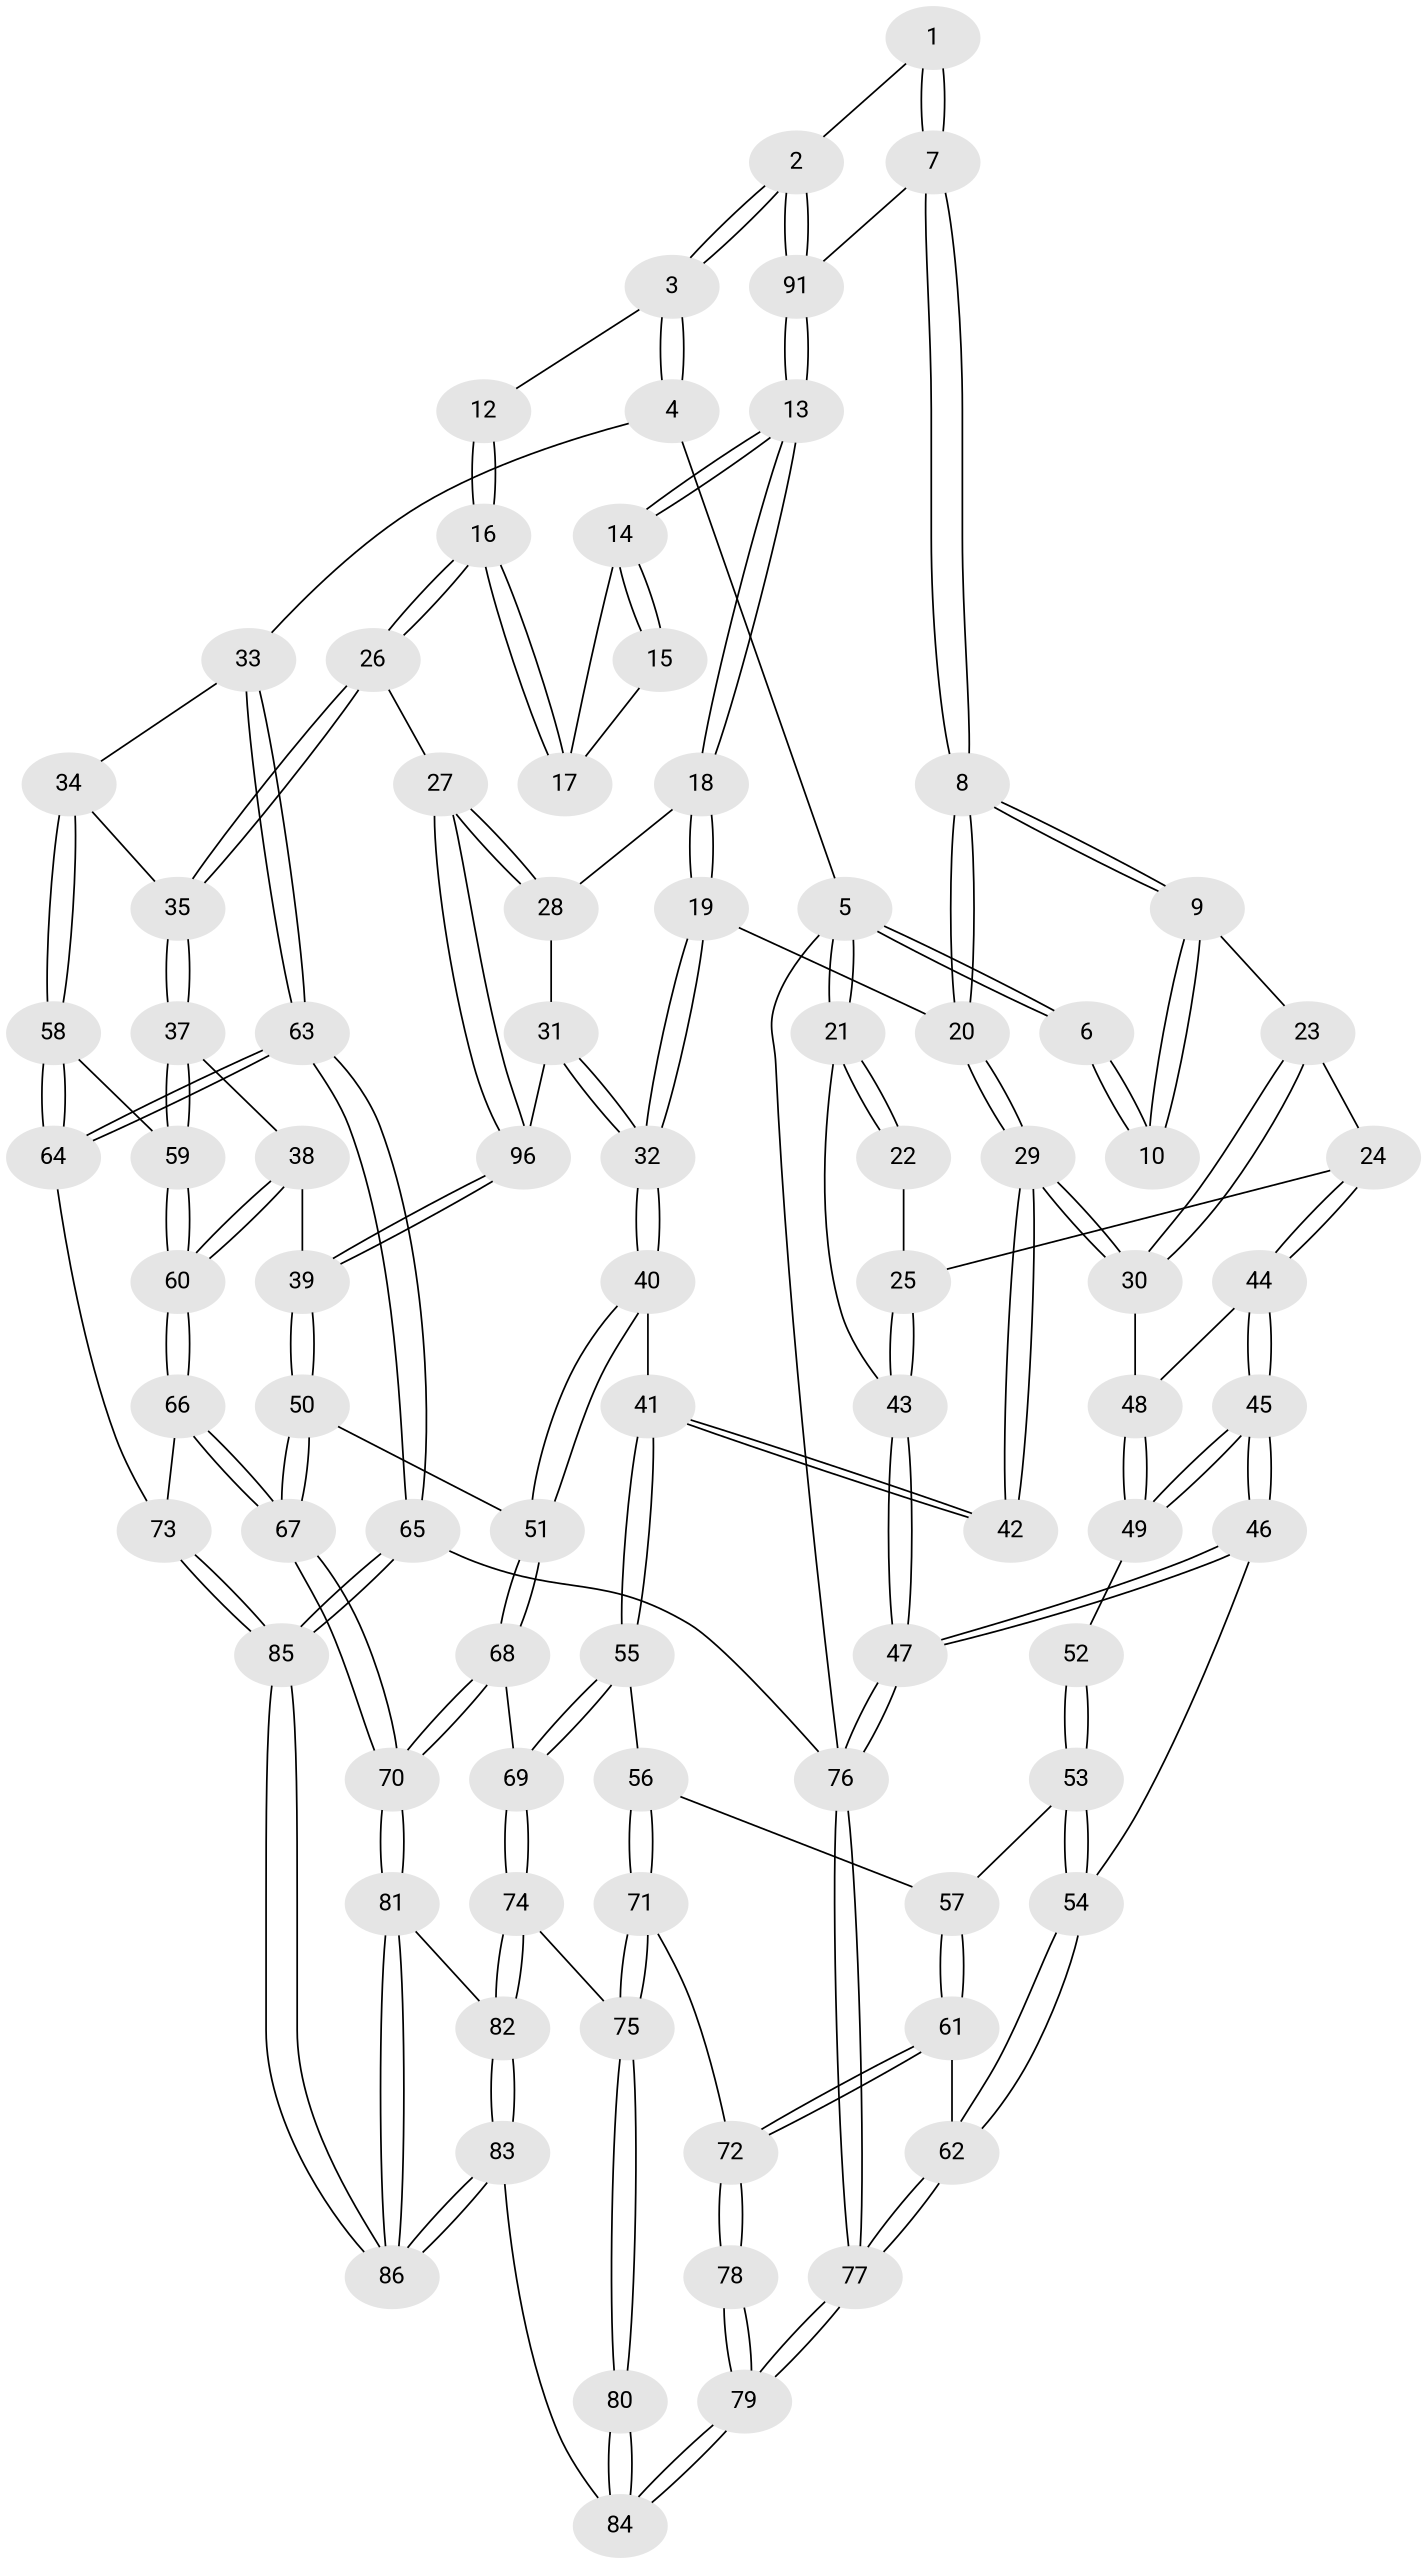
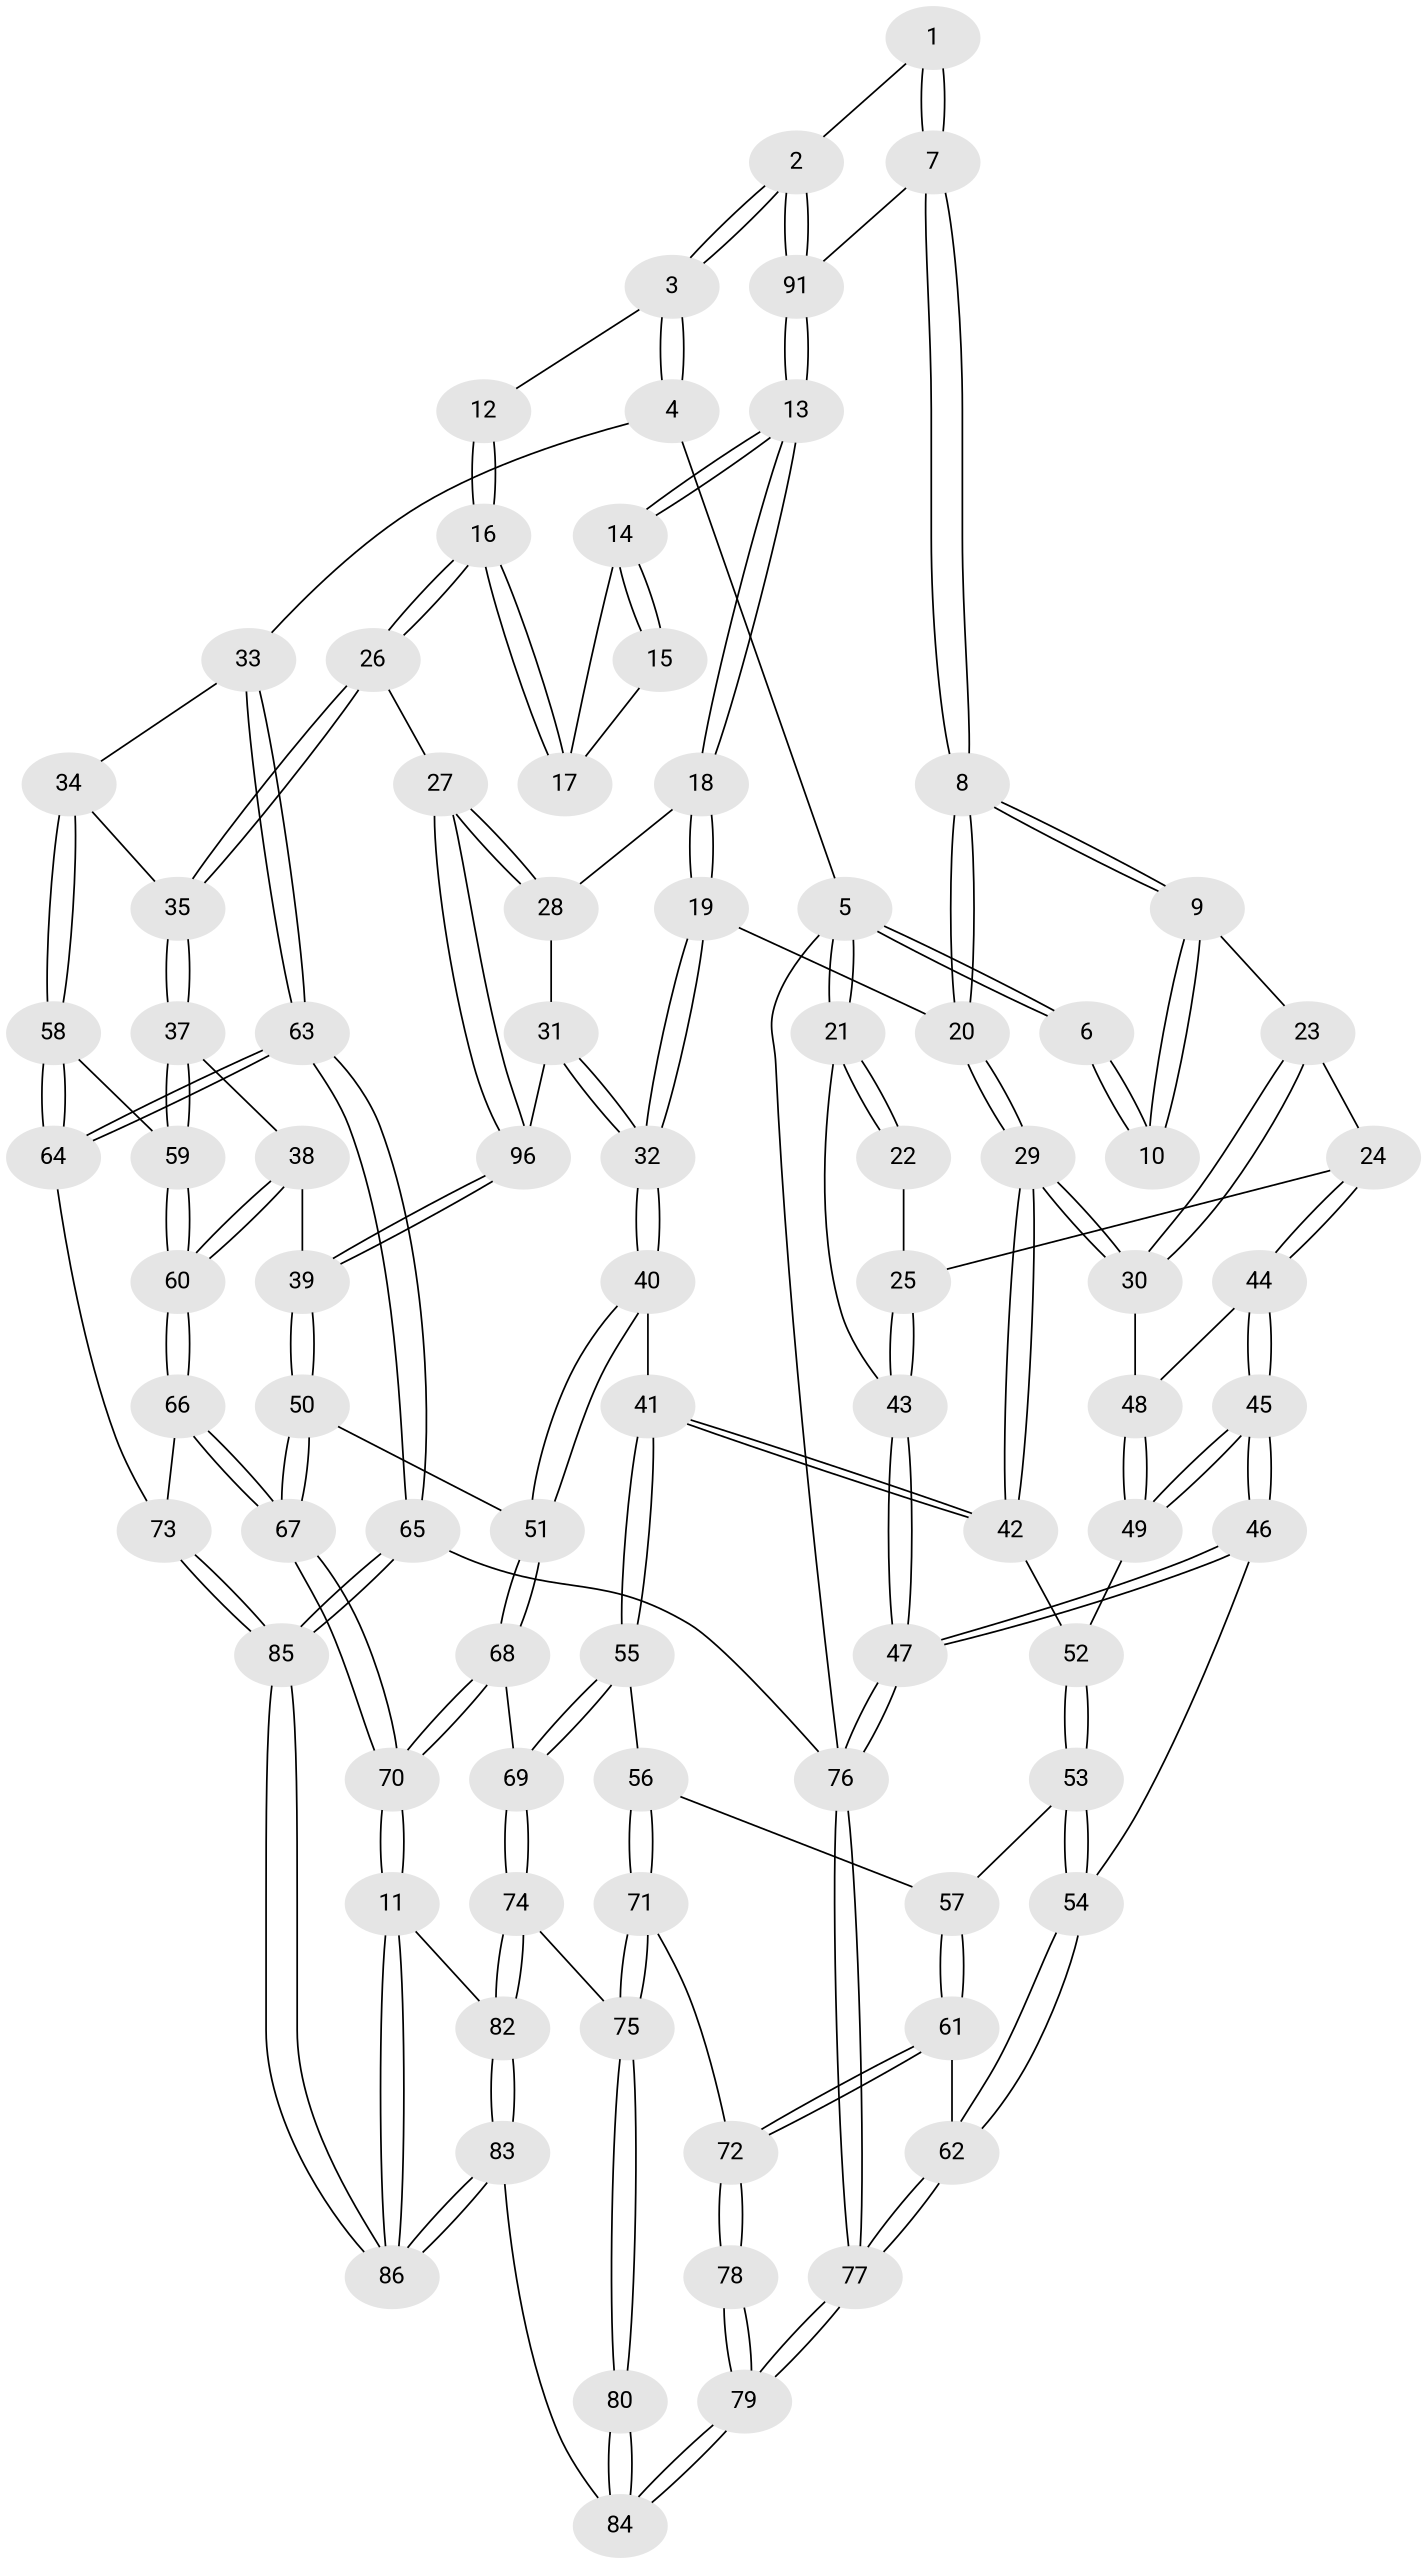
none -> (1044, 1593)
(392, 1904) -> (392, 1904)
